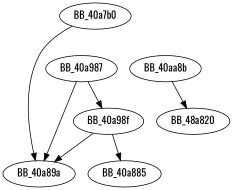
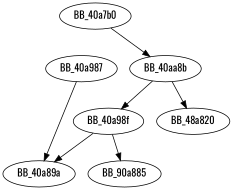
(30, 81) -> (127, 40)
(93, 92) -> (140, 93)
(125, 174) -> (125, 174)
